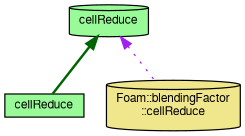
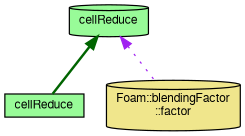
(173, 106) -> (173, 106)
